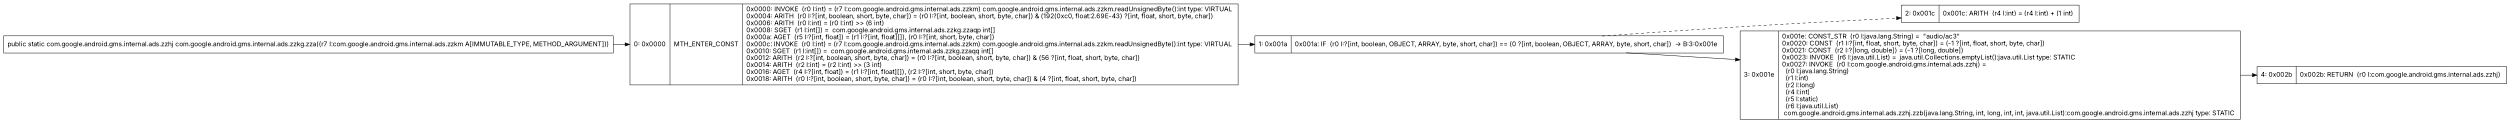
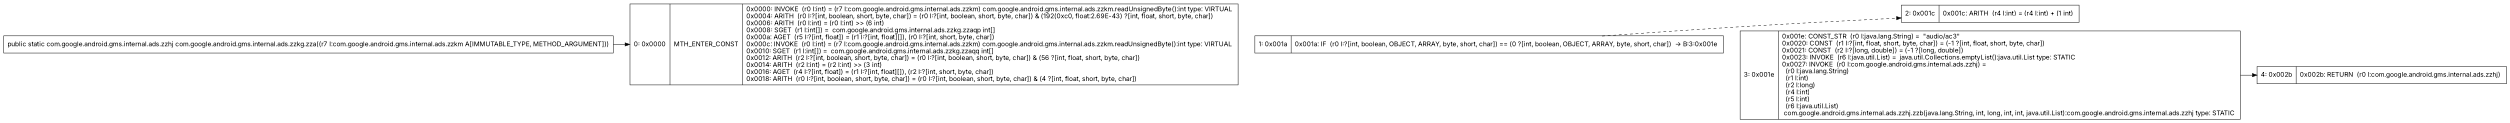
(1244, 44) -> none
(1681, 56) -> none
(1800, 99) -> (1796, 99)
